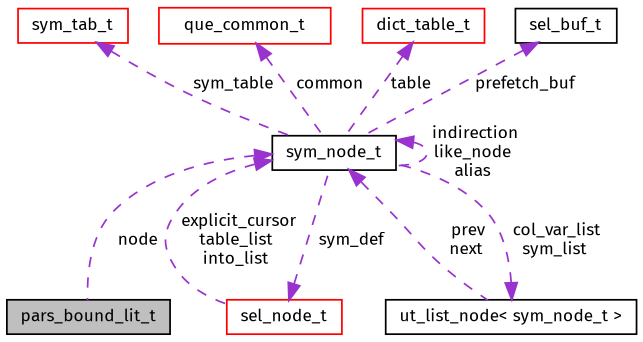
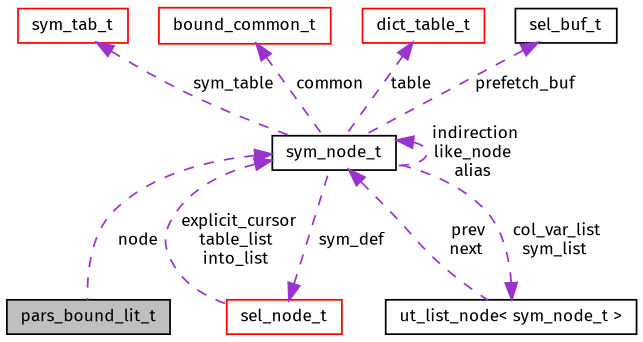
(245, 26) -> (245, 26)
